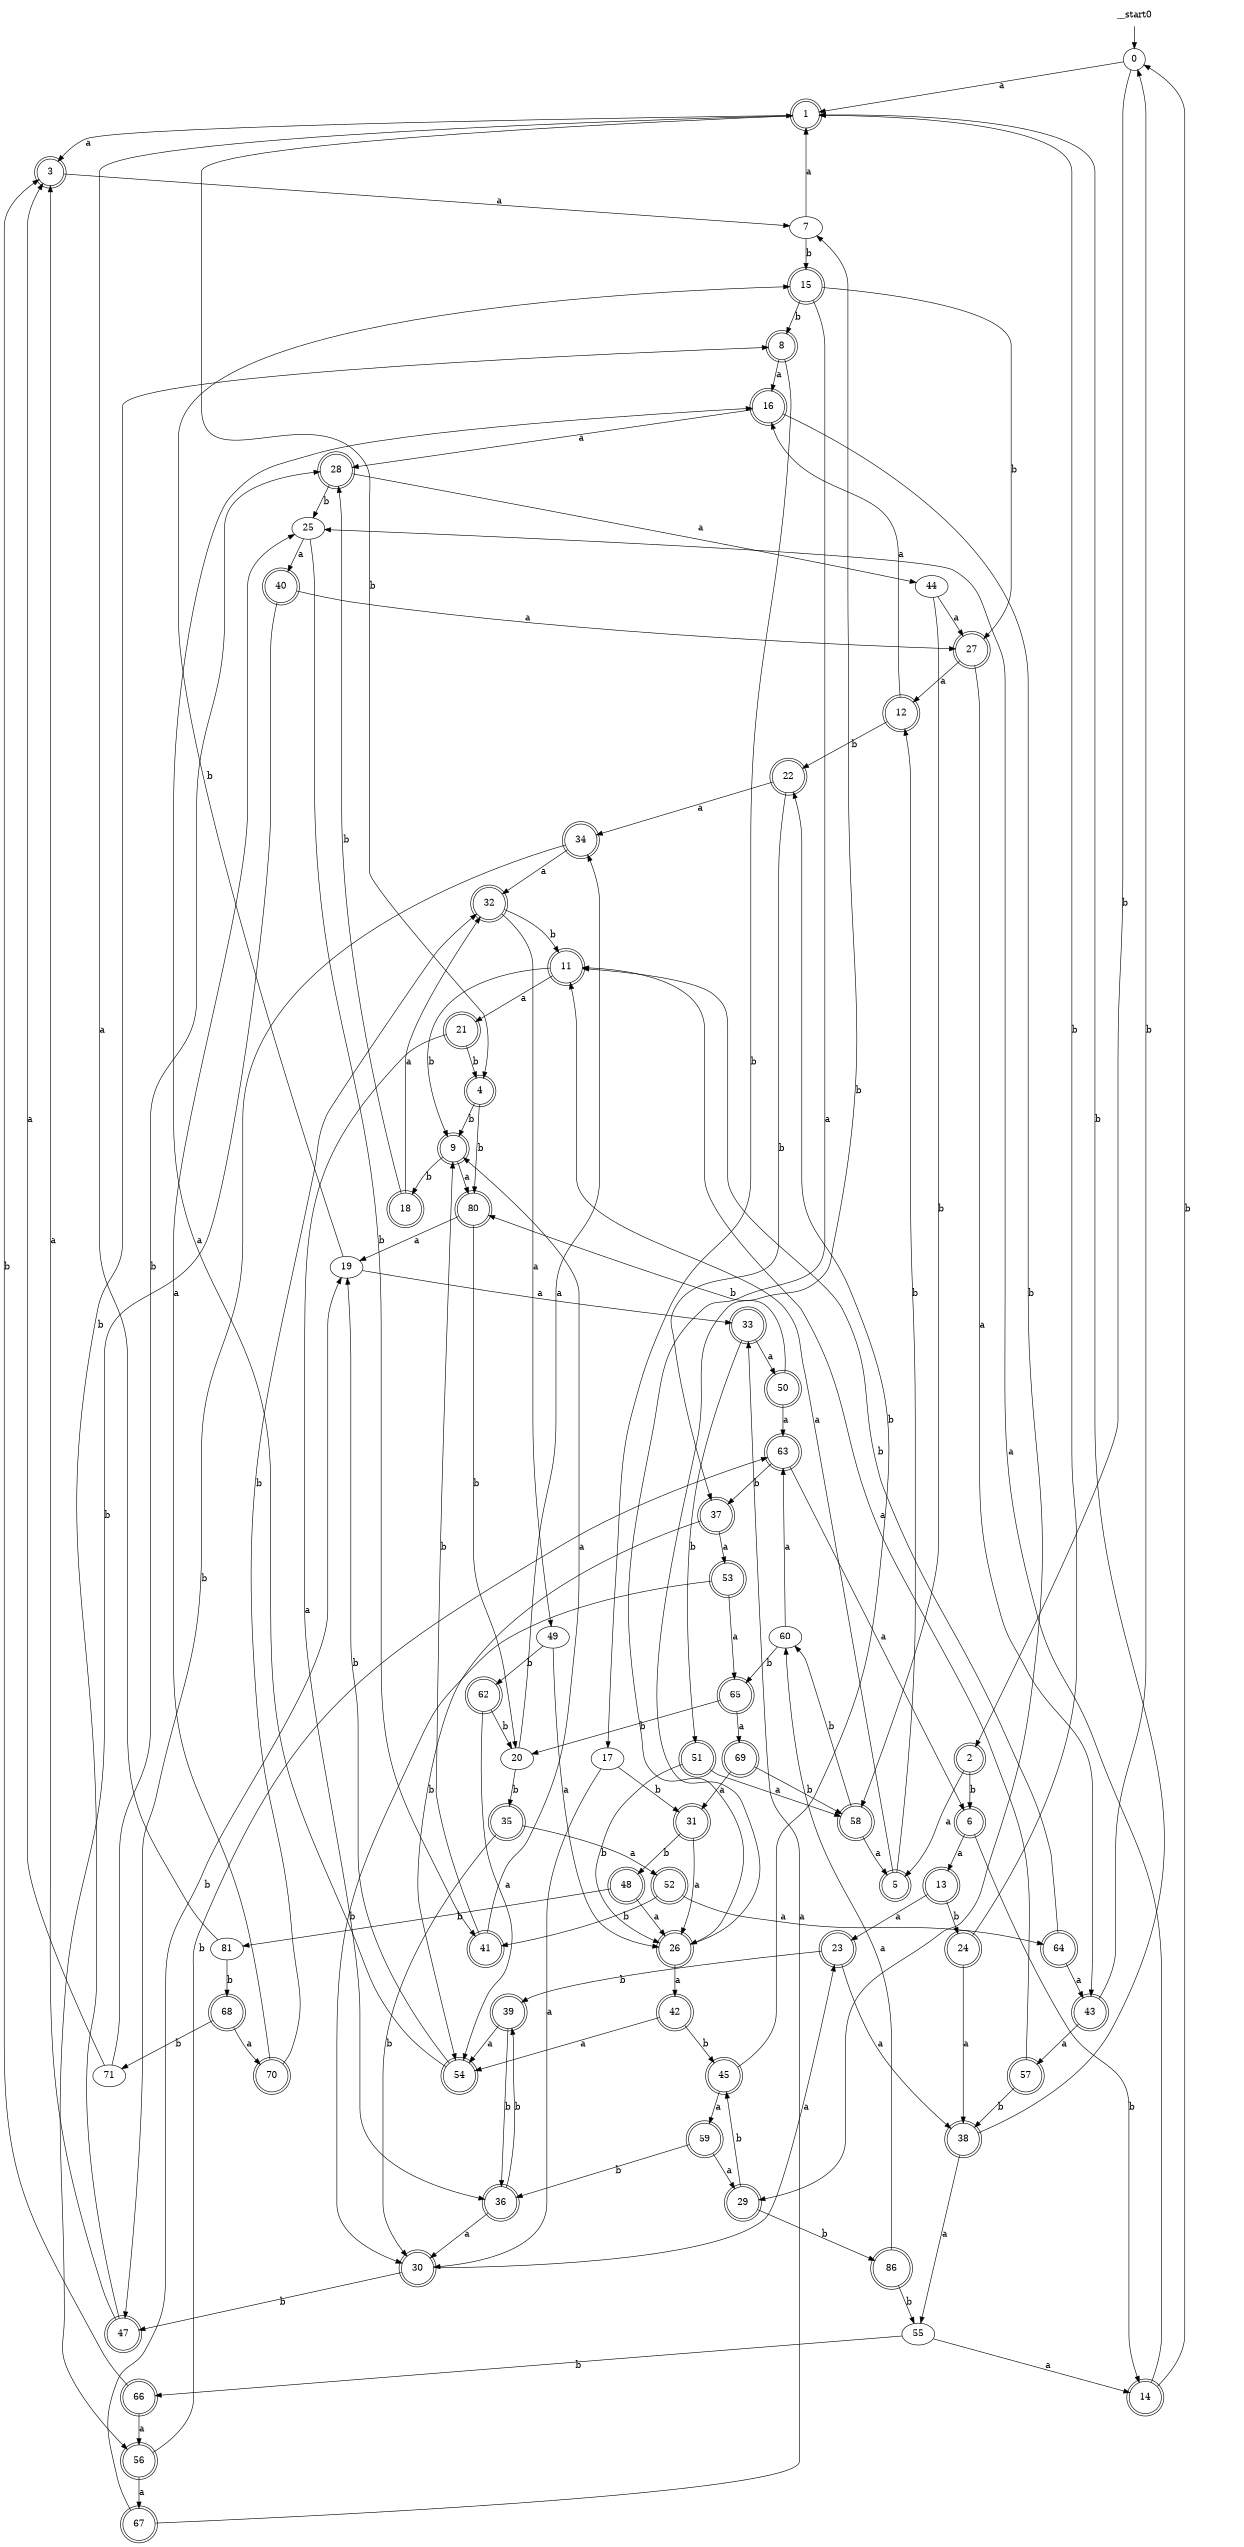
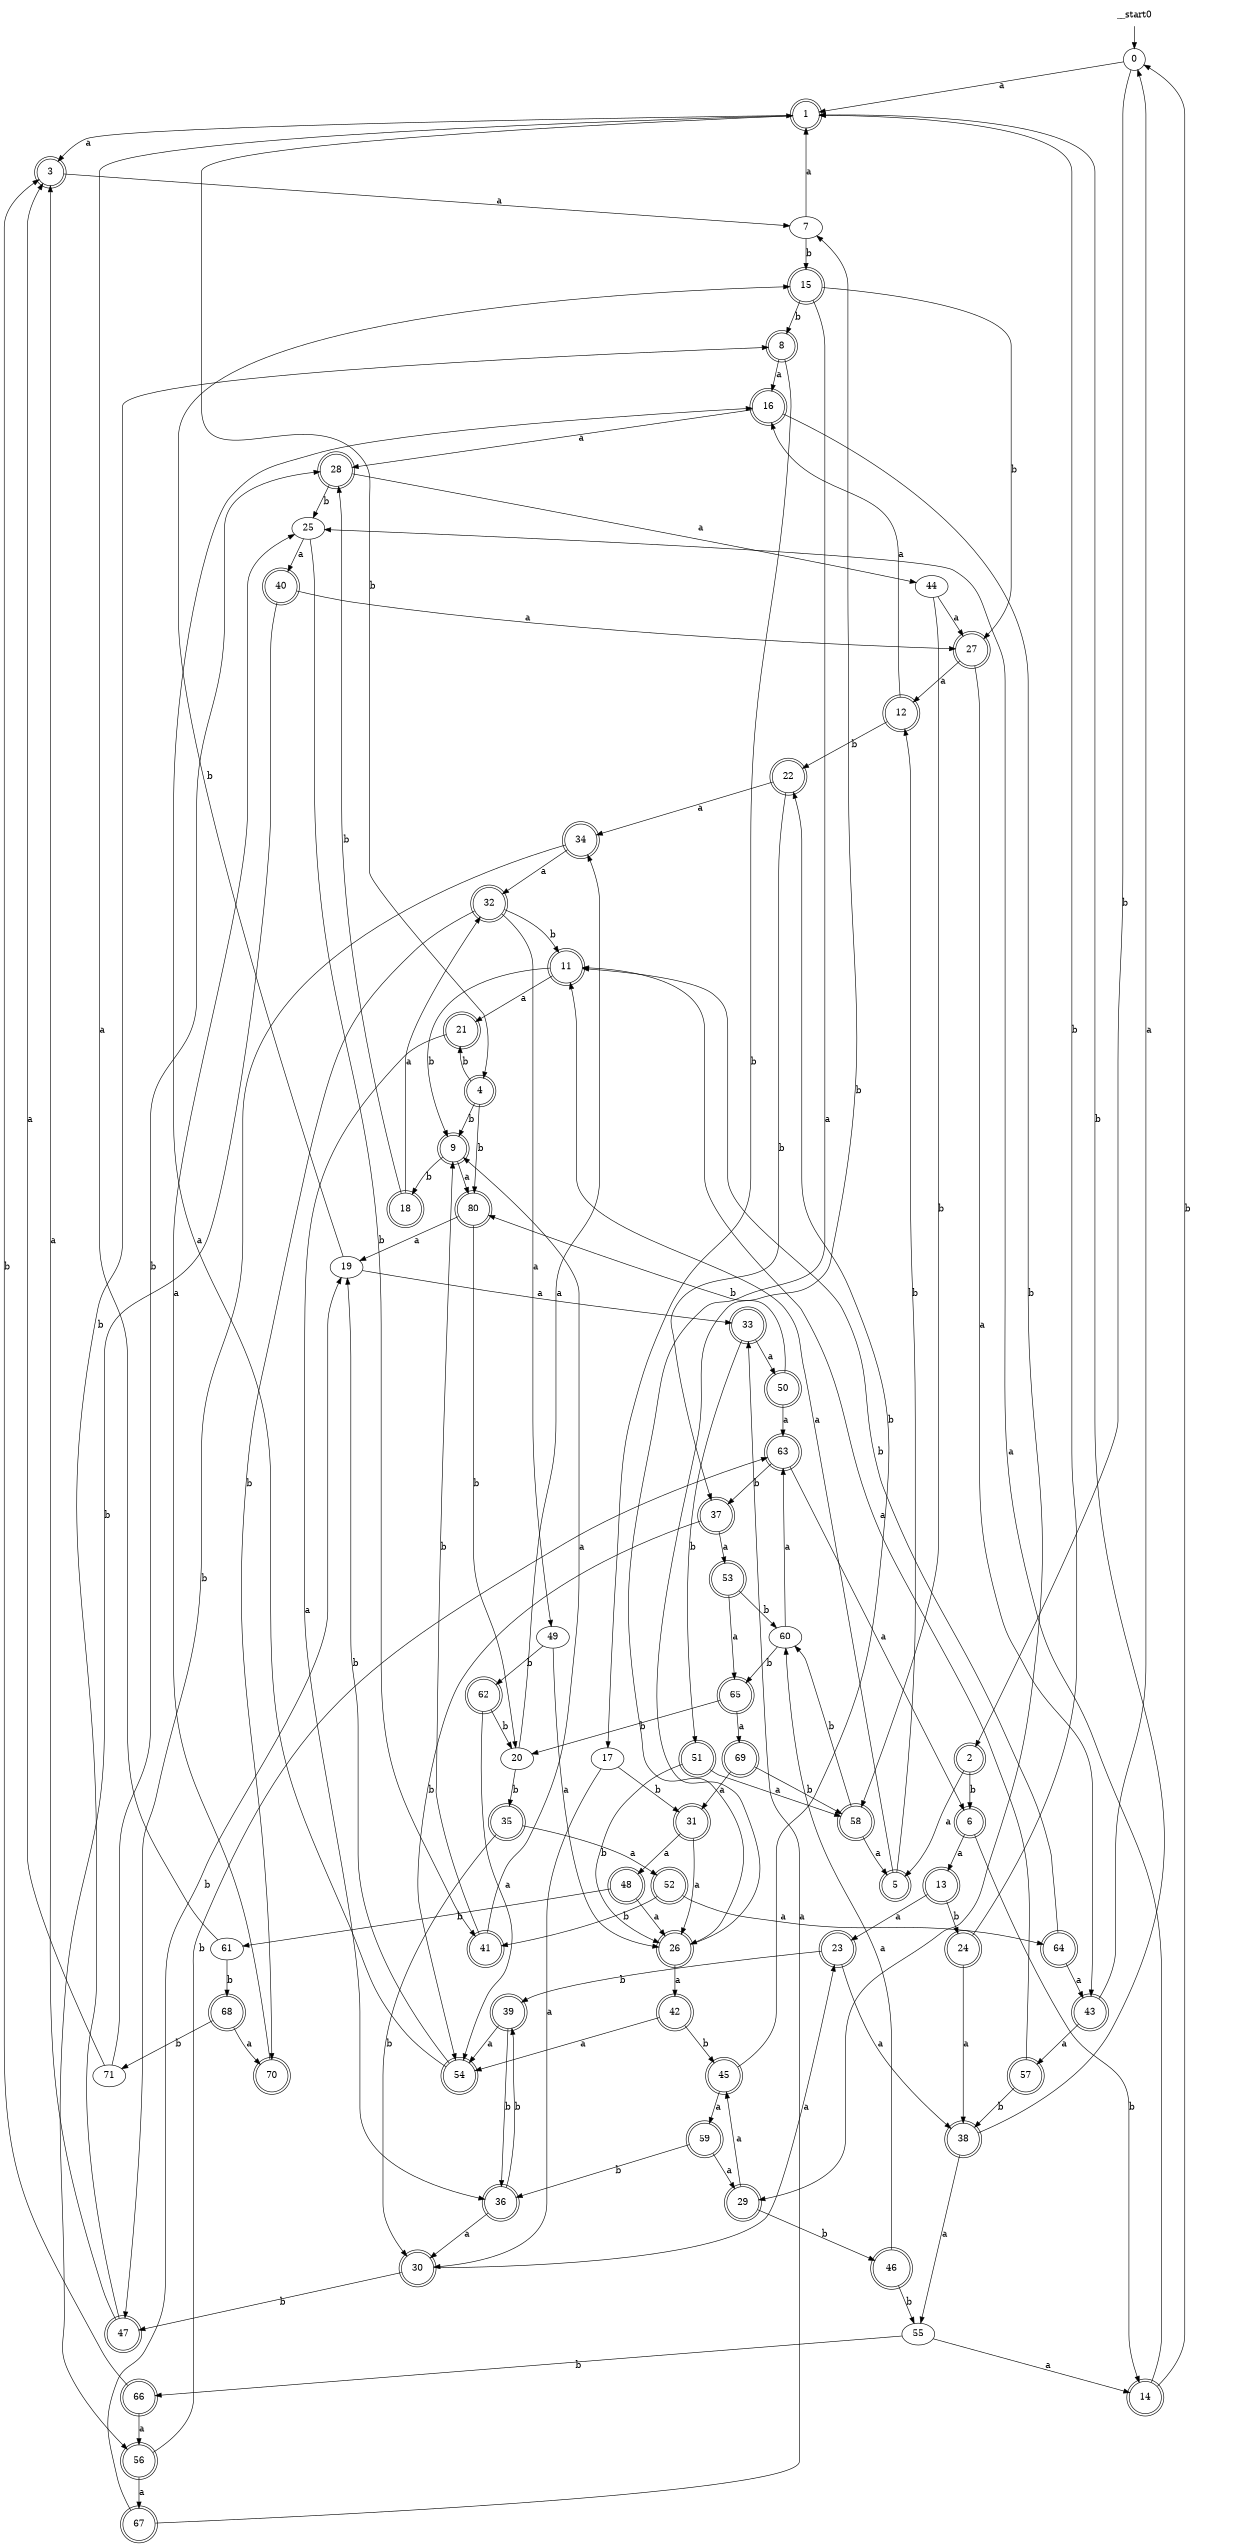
(1149, 1030) -> (1149, 1030)
(470, 1059) -> (463, 1068)
(257, 1467) -> (250, 1448)
(375, 1839) -> (756, 1607)
(666, 1854) -> (666, 1854)
(227, 1949) -> (227, 1949)
(739, 2139) -> (739, 2139)
(892, 2268) -> (892, 2268)
